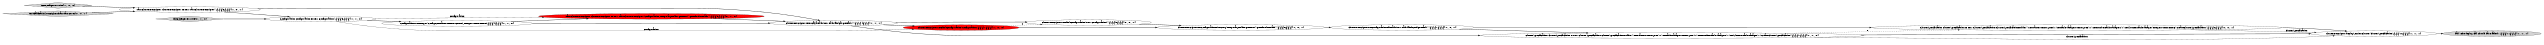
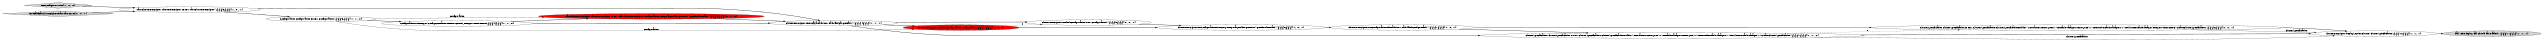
(190, 19) -> none
